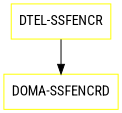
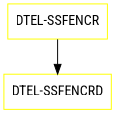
(61, 92) -> (58, 92)
